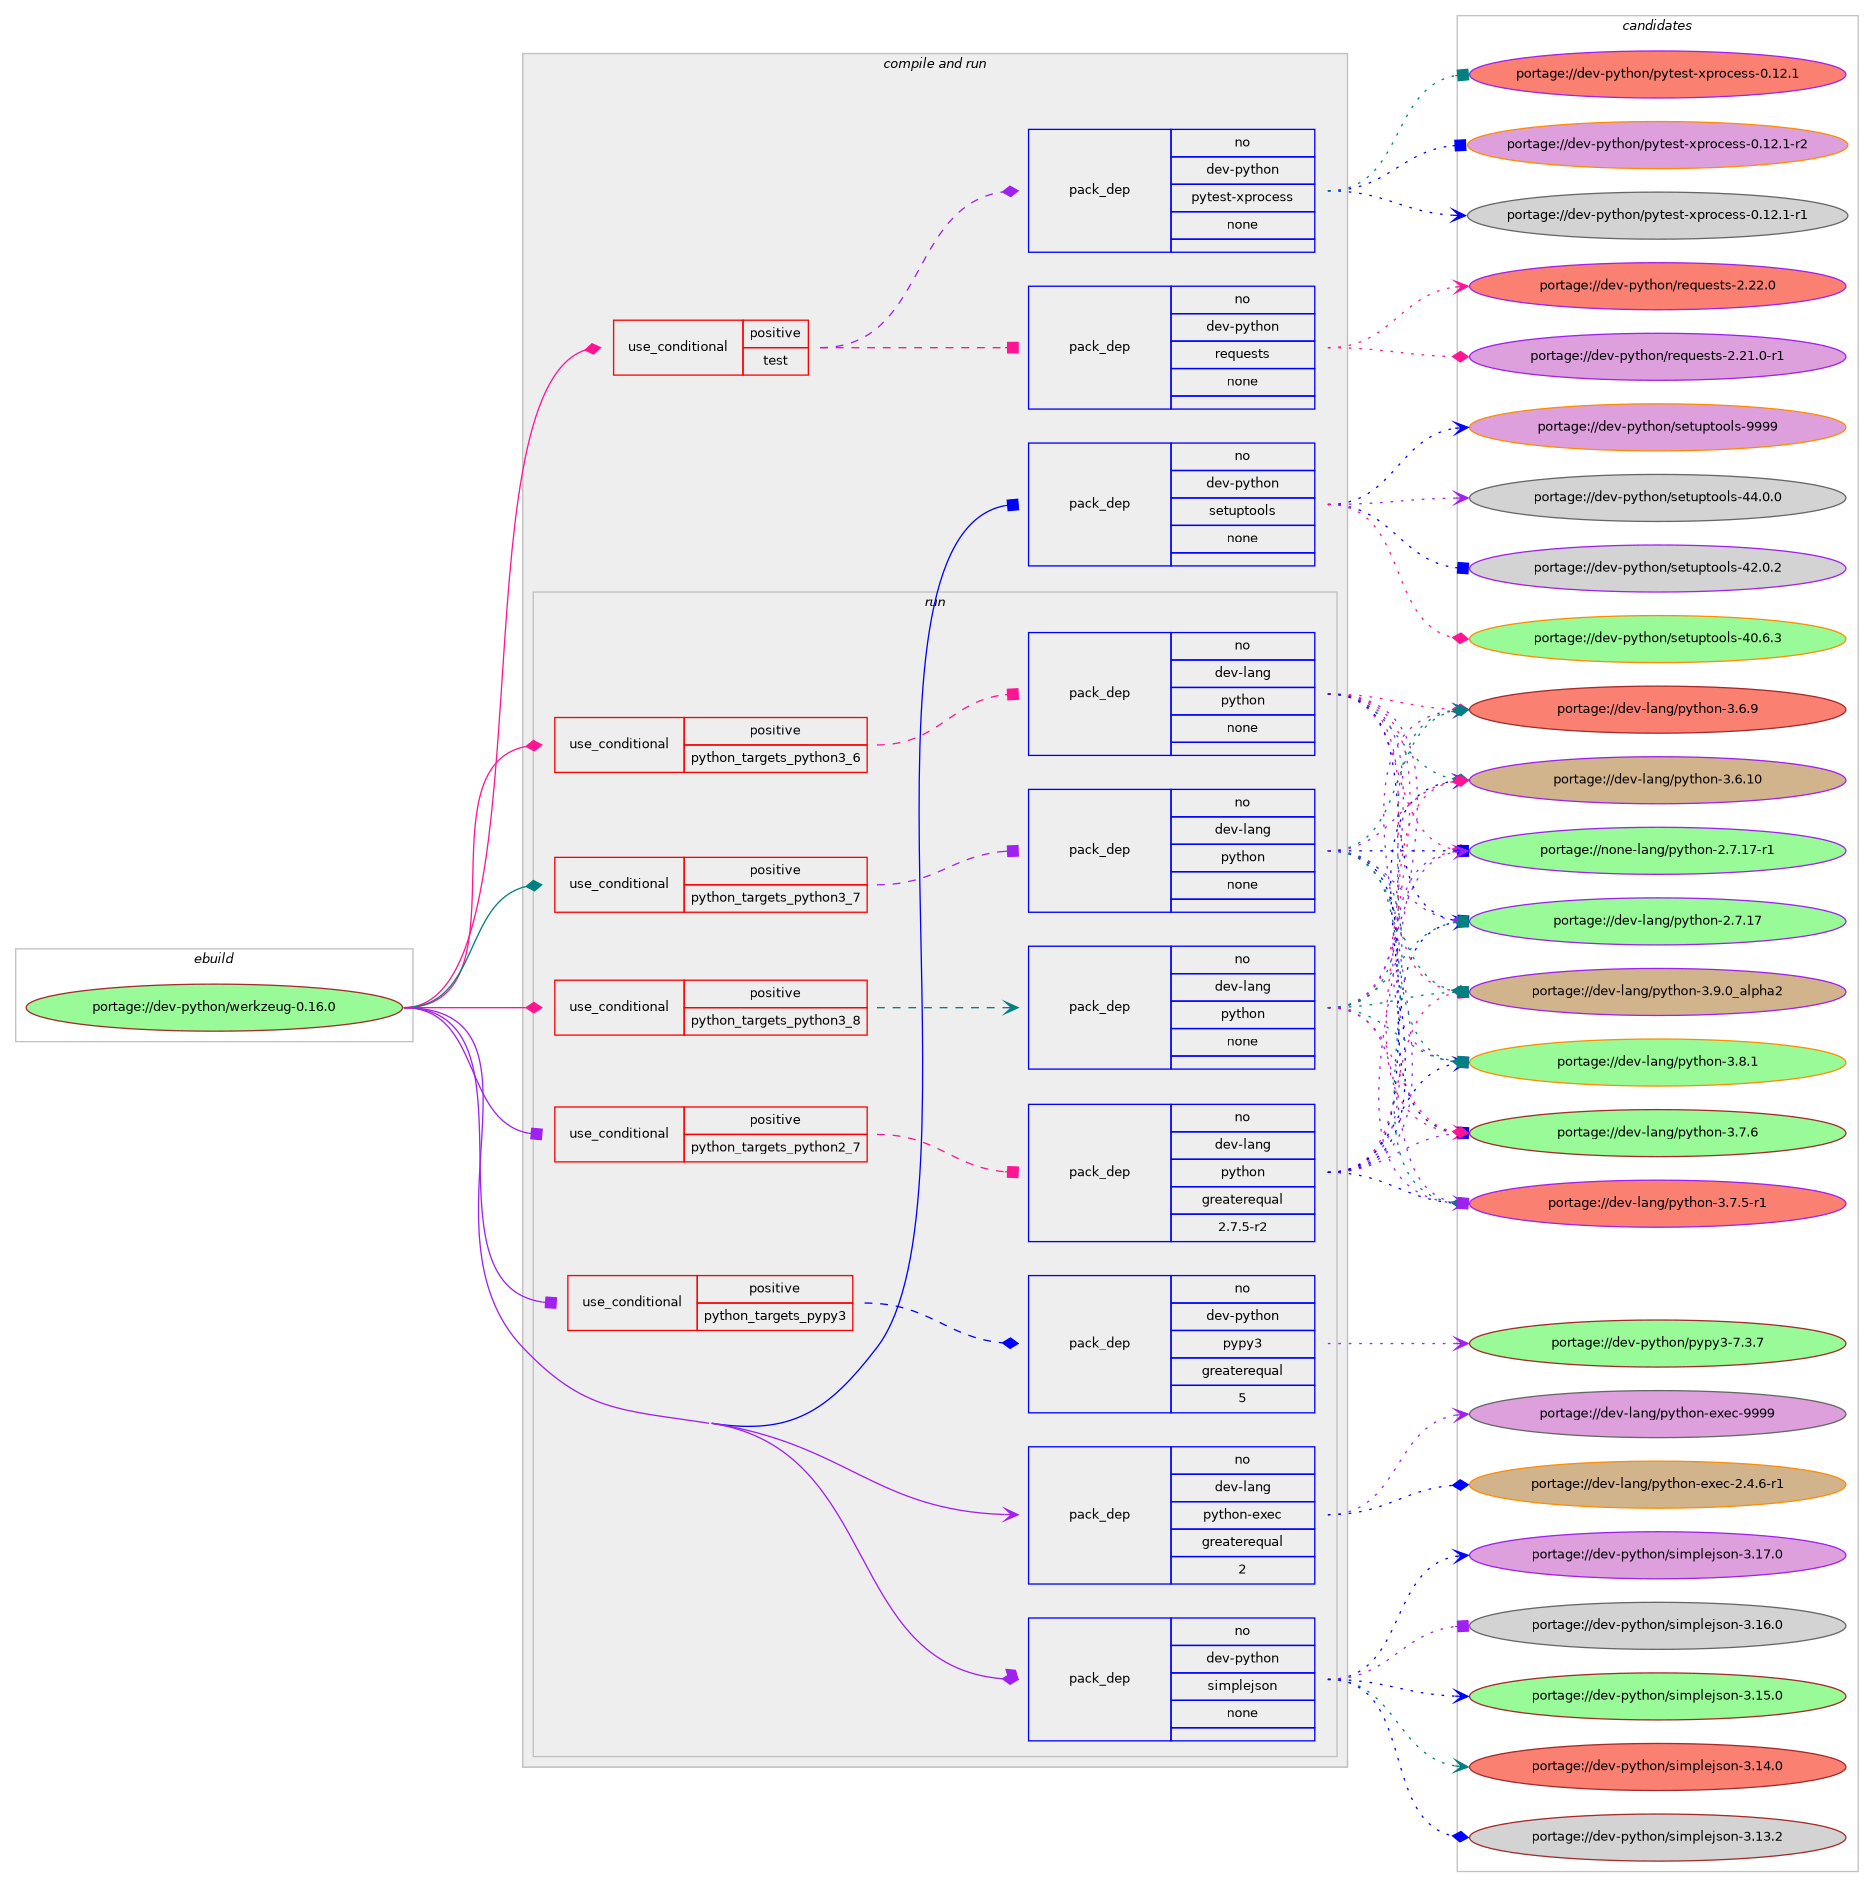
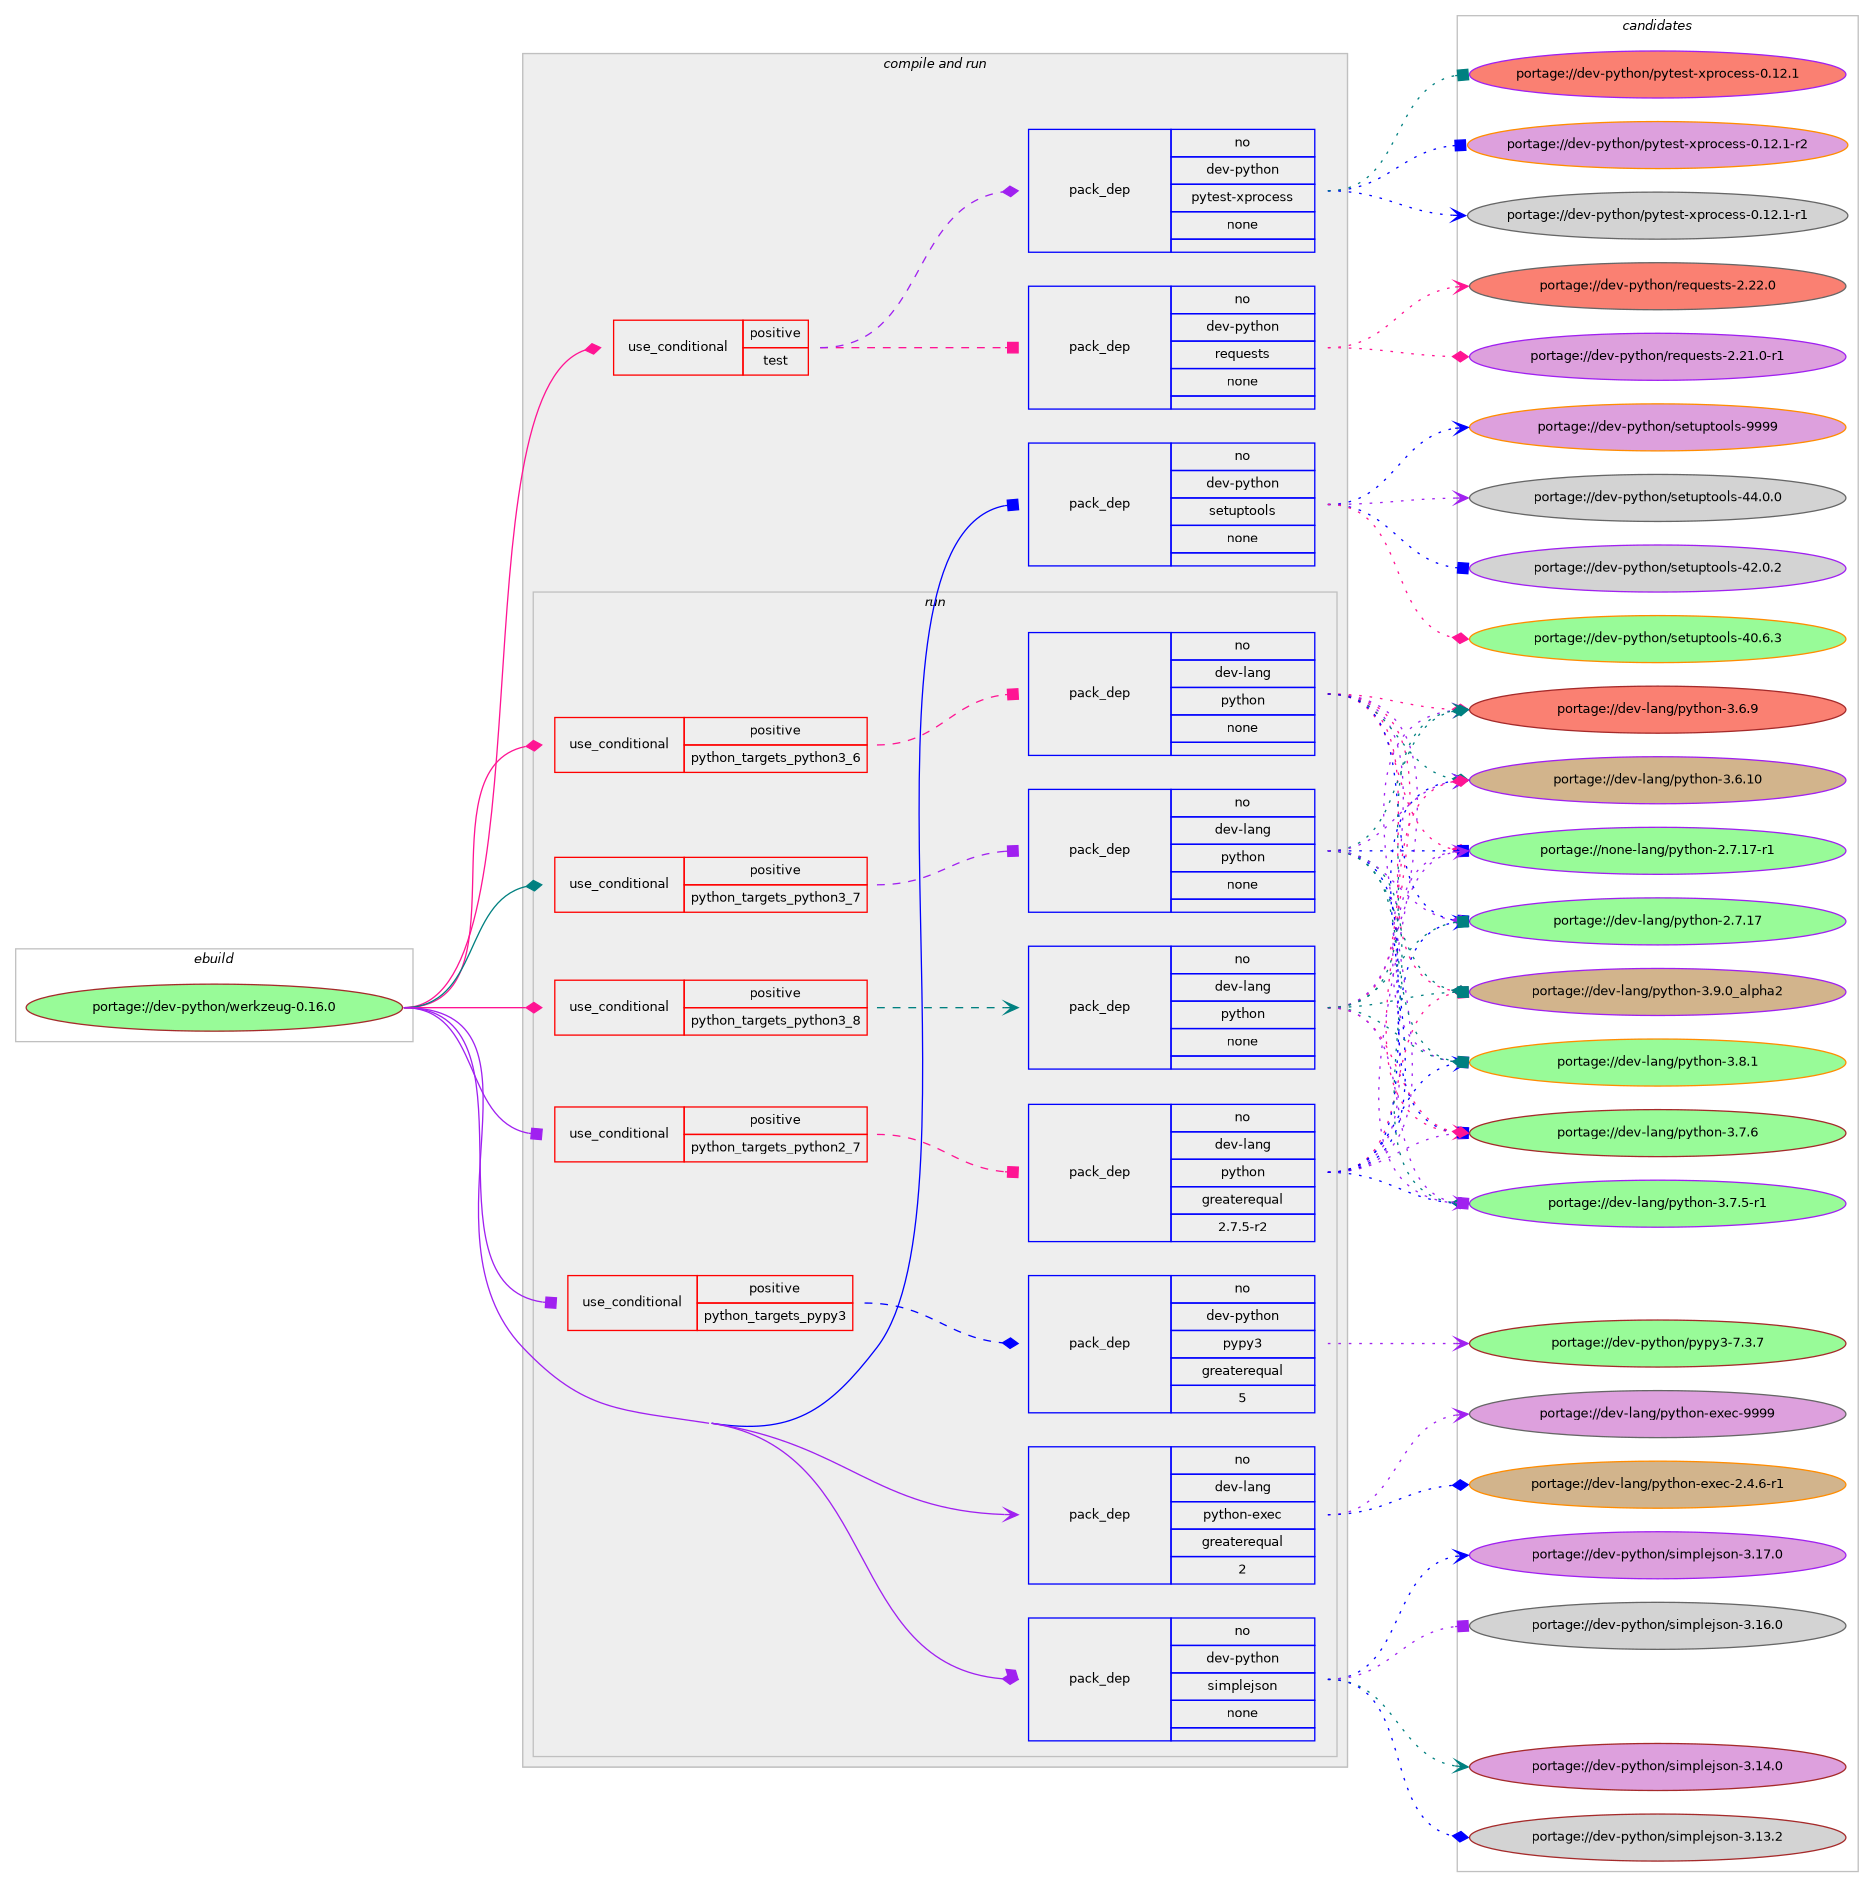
(1658, 286) -> (1658, 286)
(1658, 1204) -> (1658, 1204)
(1658, 1696) -> none
(1658, 1767) -> (1658, 1767)
